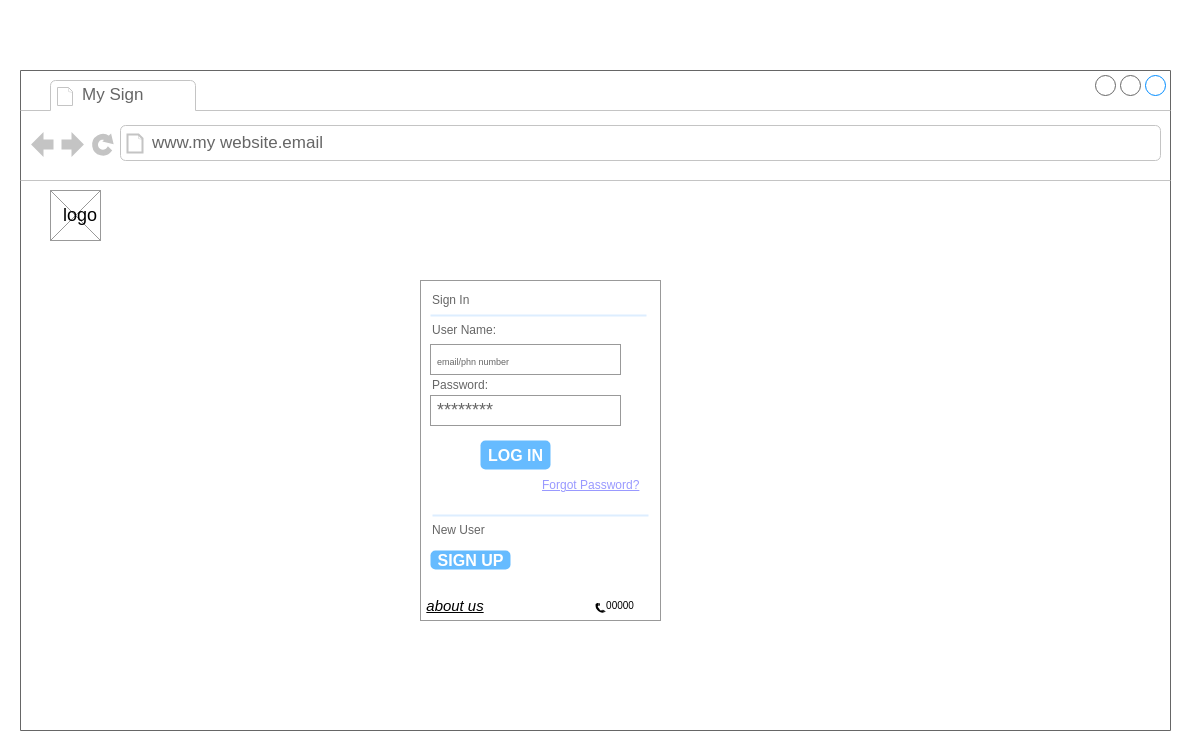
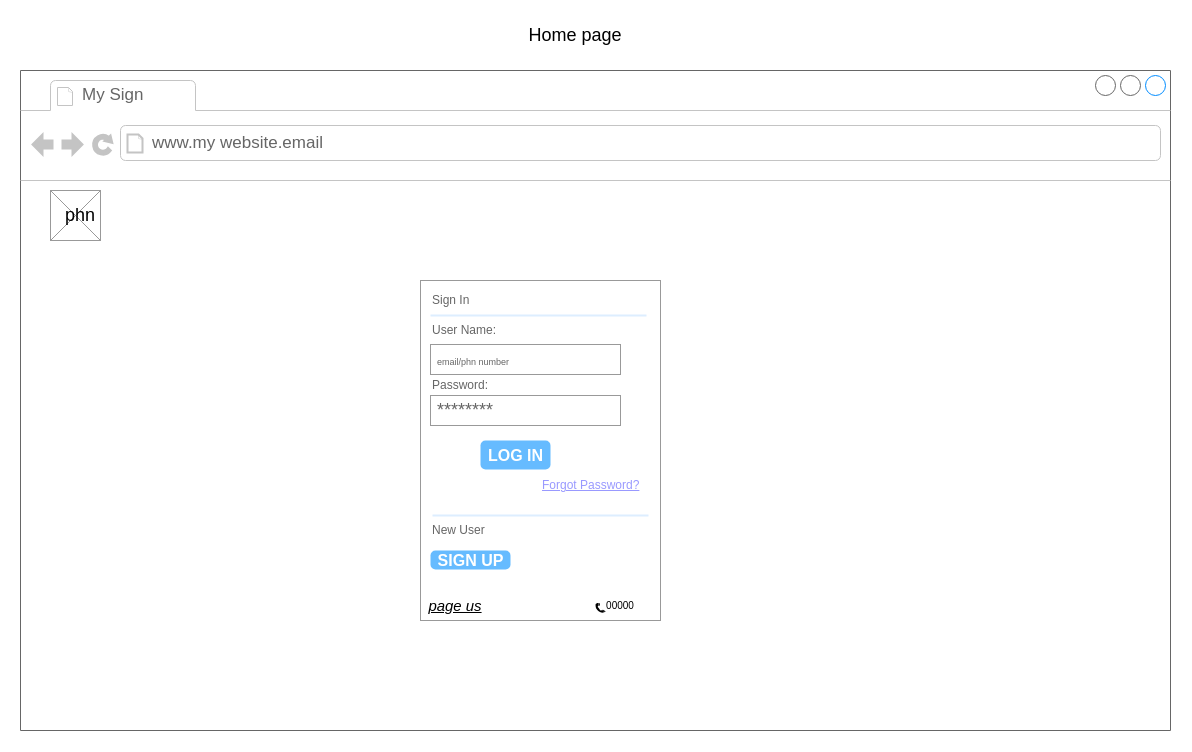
none -> (576, 36)
(81, 216) -> (81, 216)
(456, 606) -> (456, 606)
